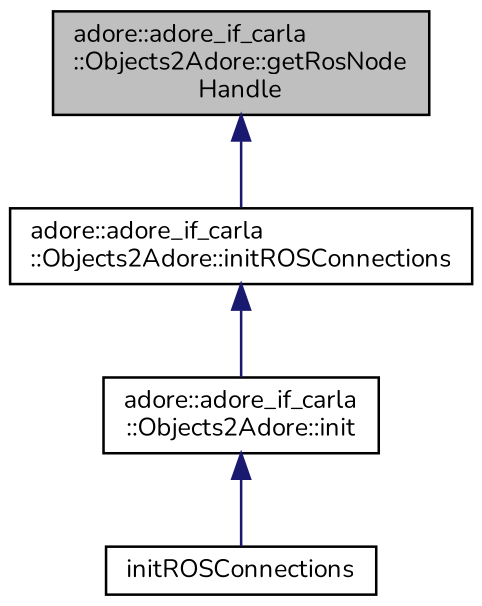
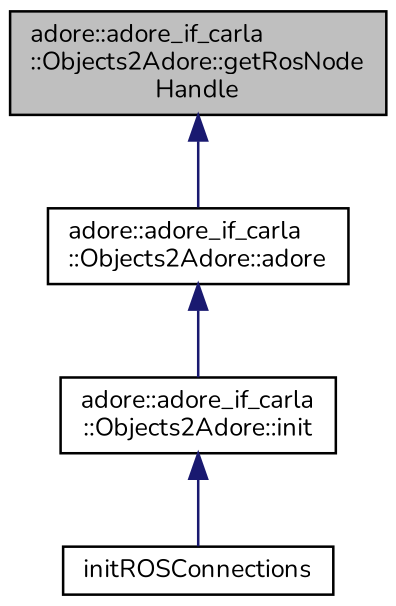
(241, 246) -> (198, 246)
